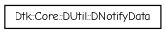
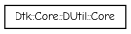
(83, 17) -> (65, 17)
